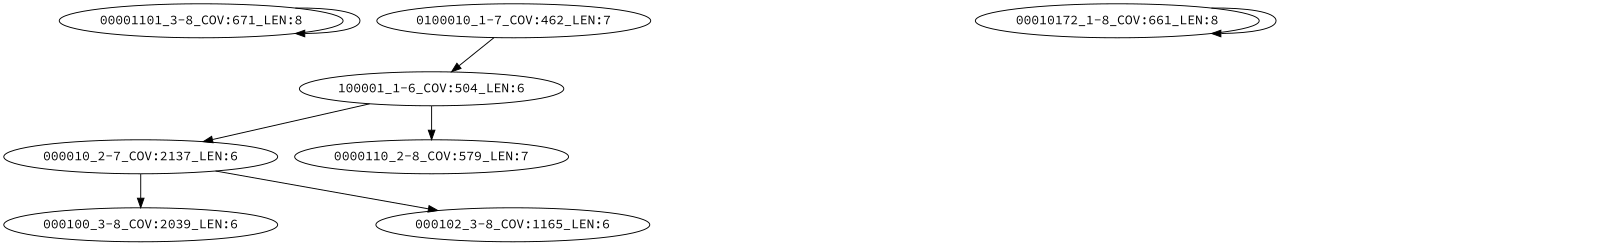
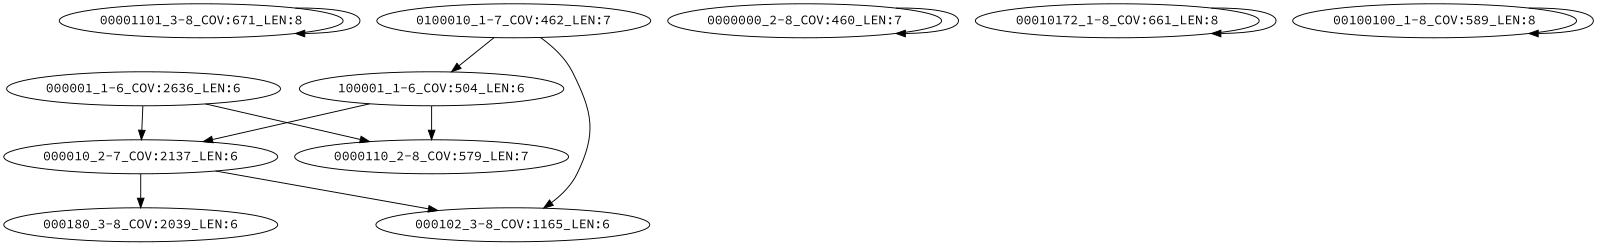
none -> (805, 21)
none -> (1435, 21)
none -> (144, 89)
none -> (589, 118)
(141, 225) -> (141, 225)
